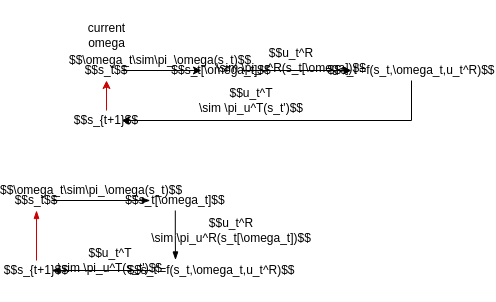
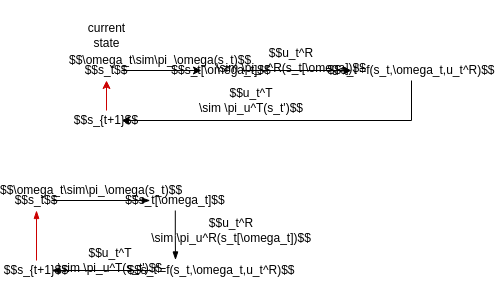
(107, 36) -> (107, 36)
